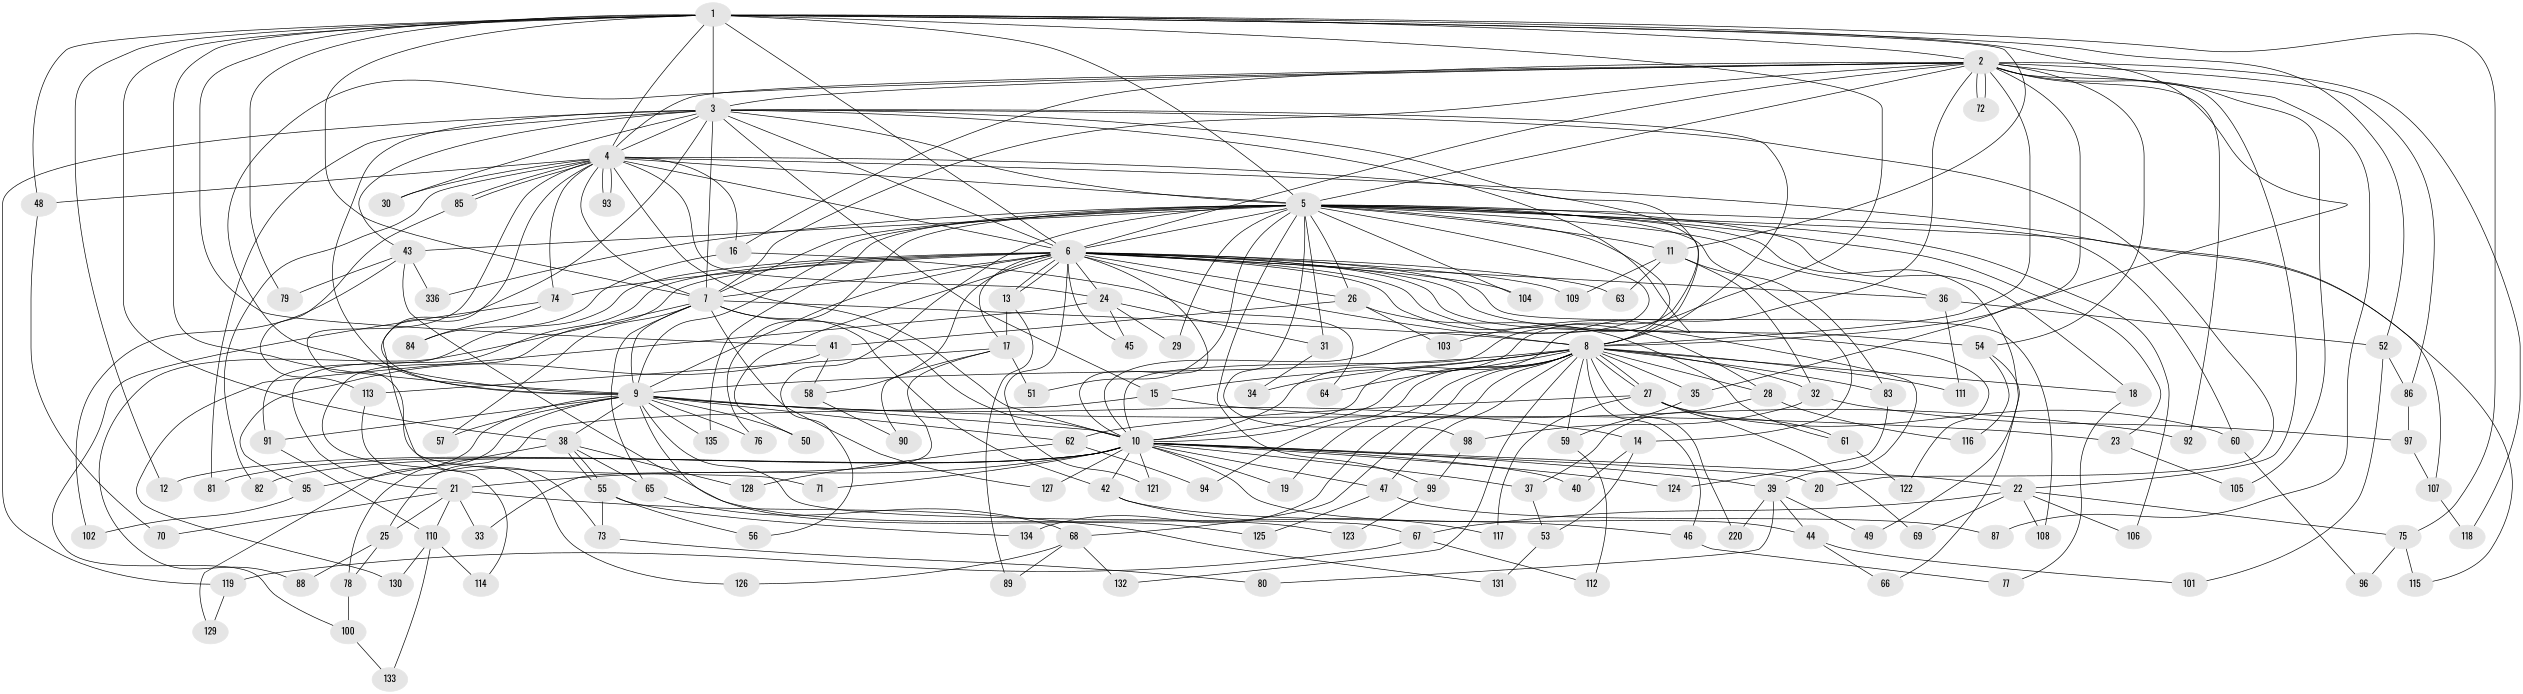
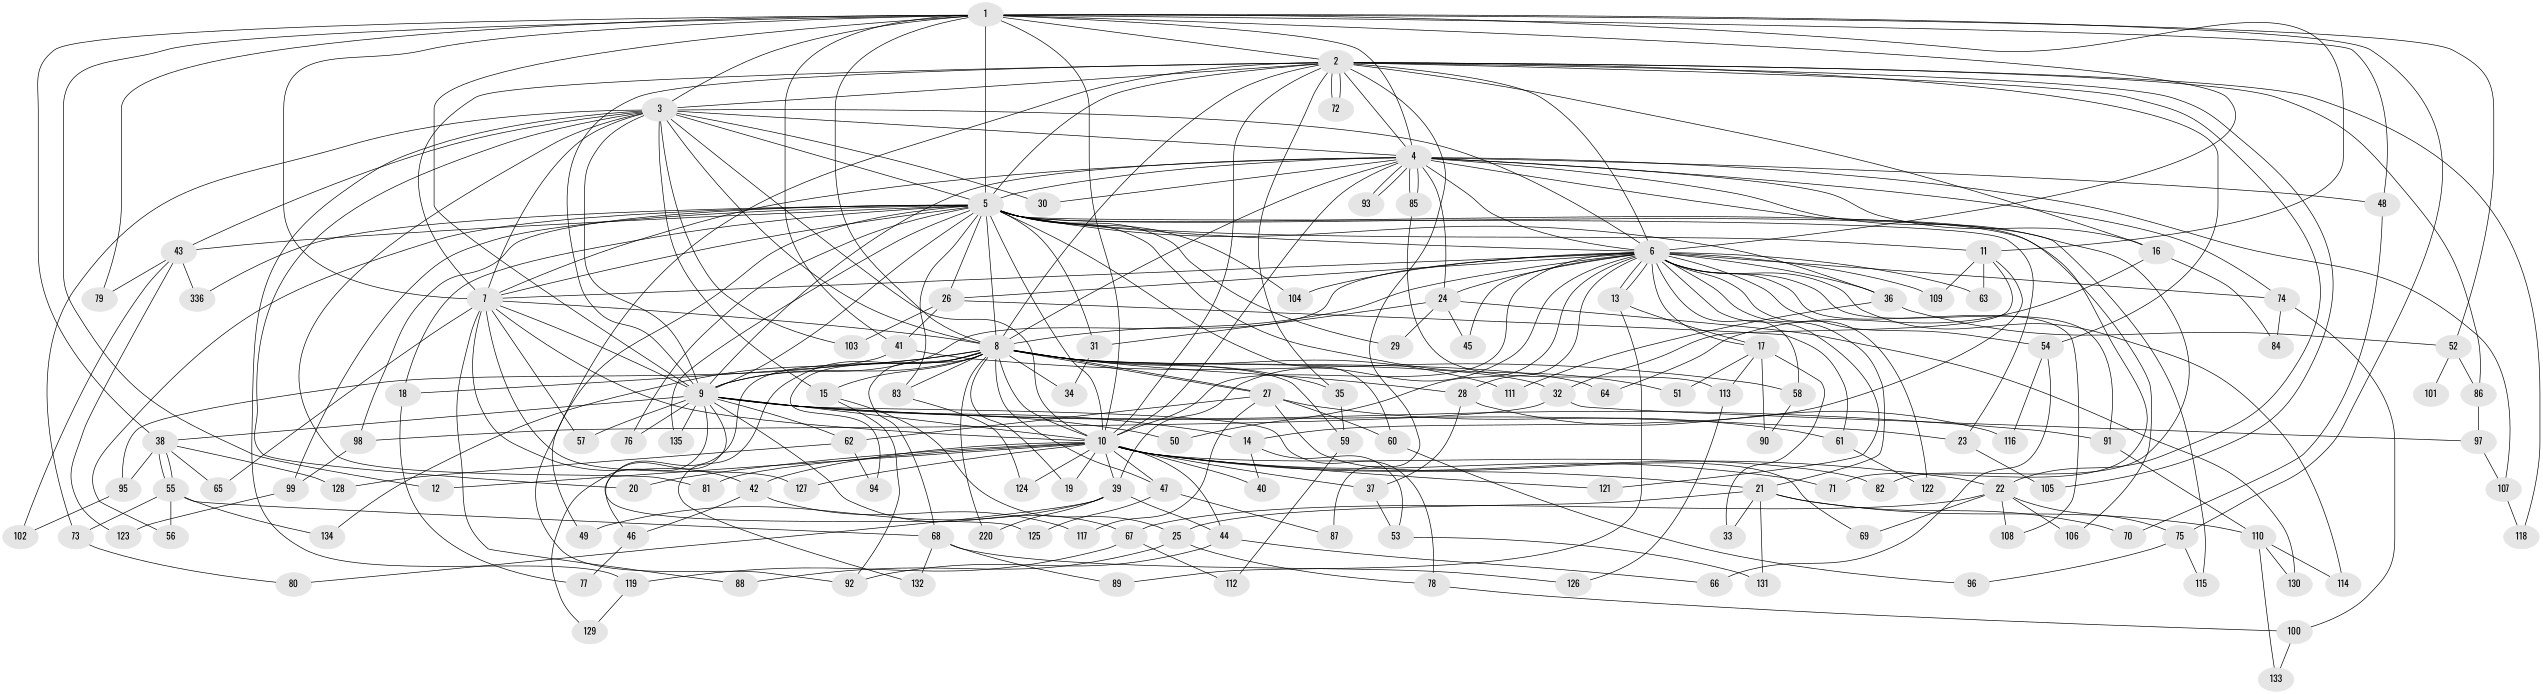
(862, 512) -> (551, 520)
(1998, 568) -> (995, 565)
